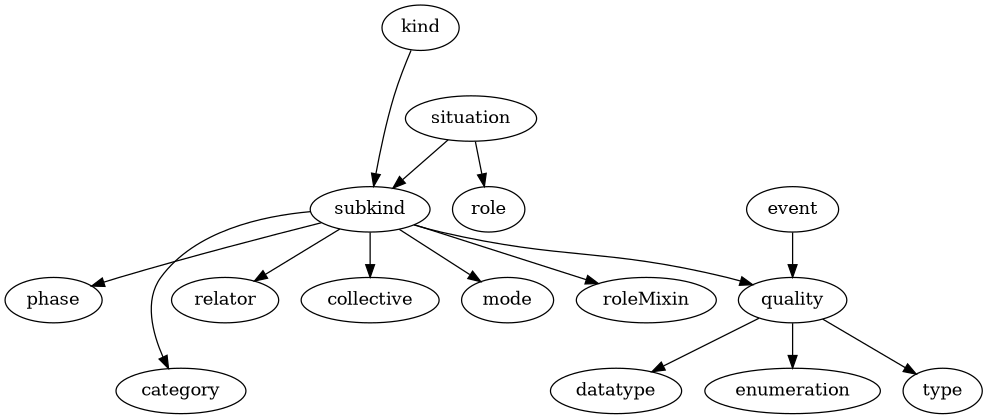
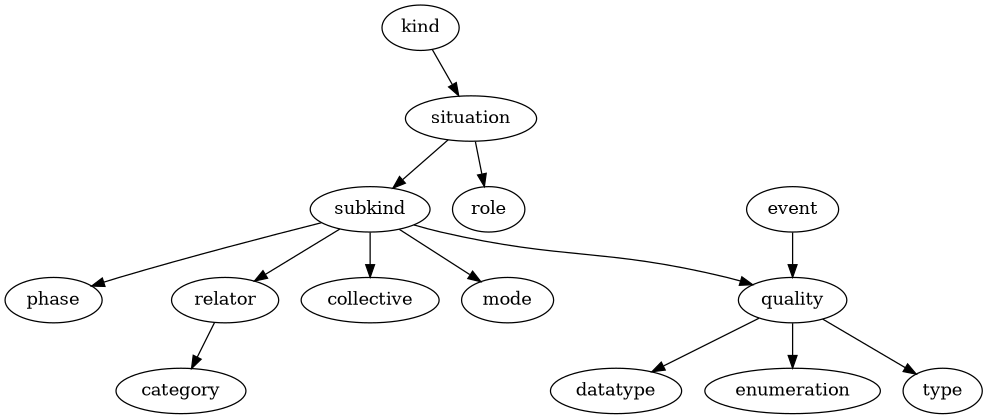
(390, 111) -> (442, 67)
(191, 248) -> (206, 340)
(646, 300) -> none
